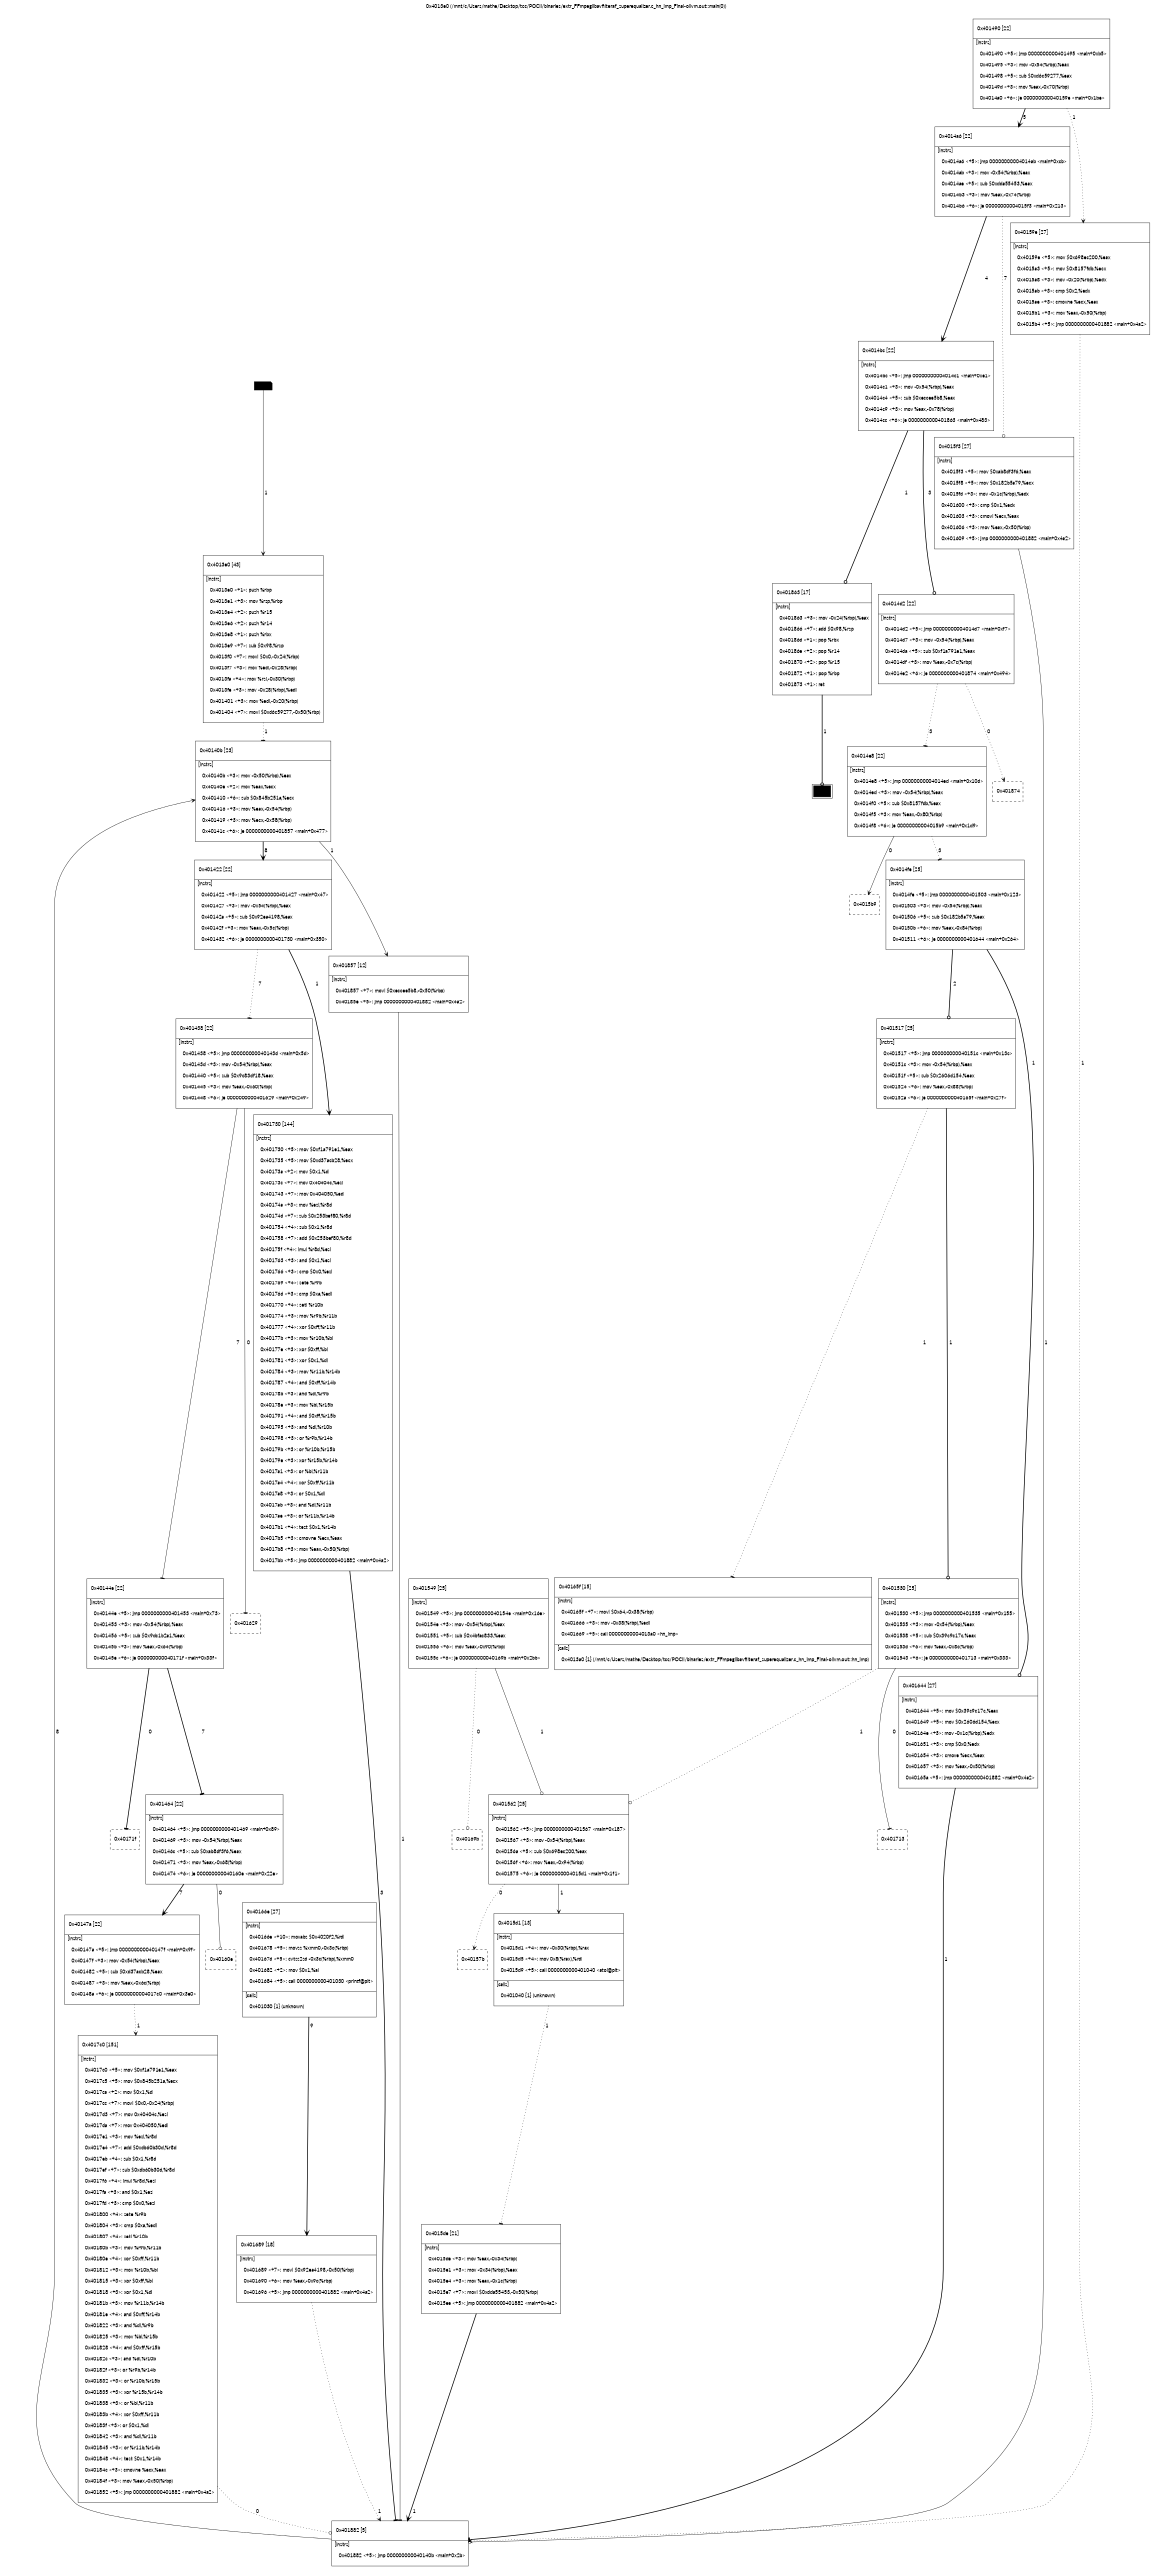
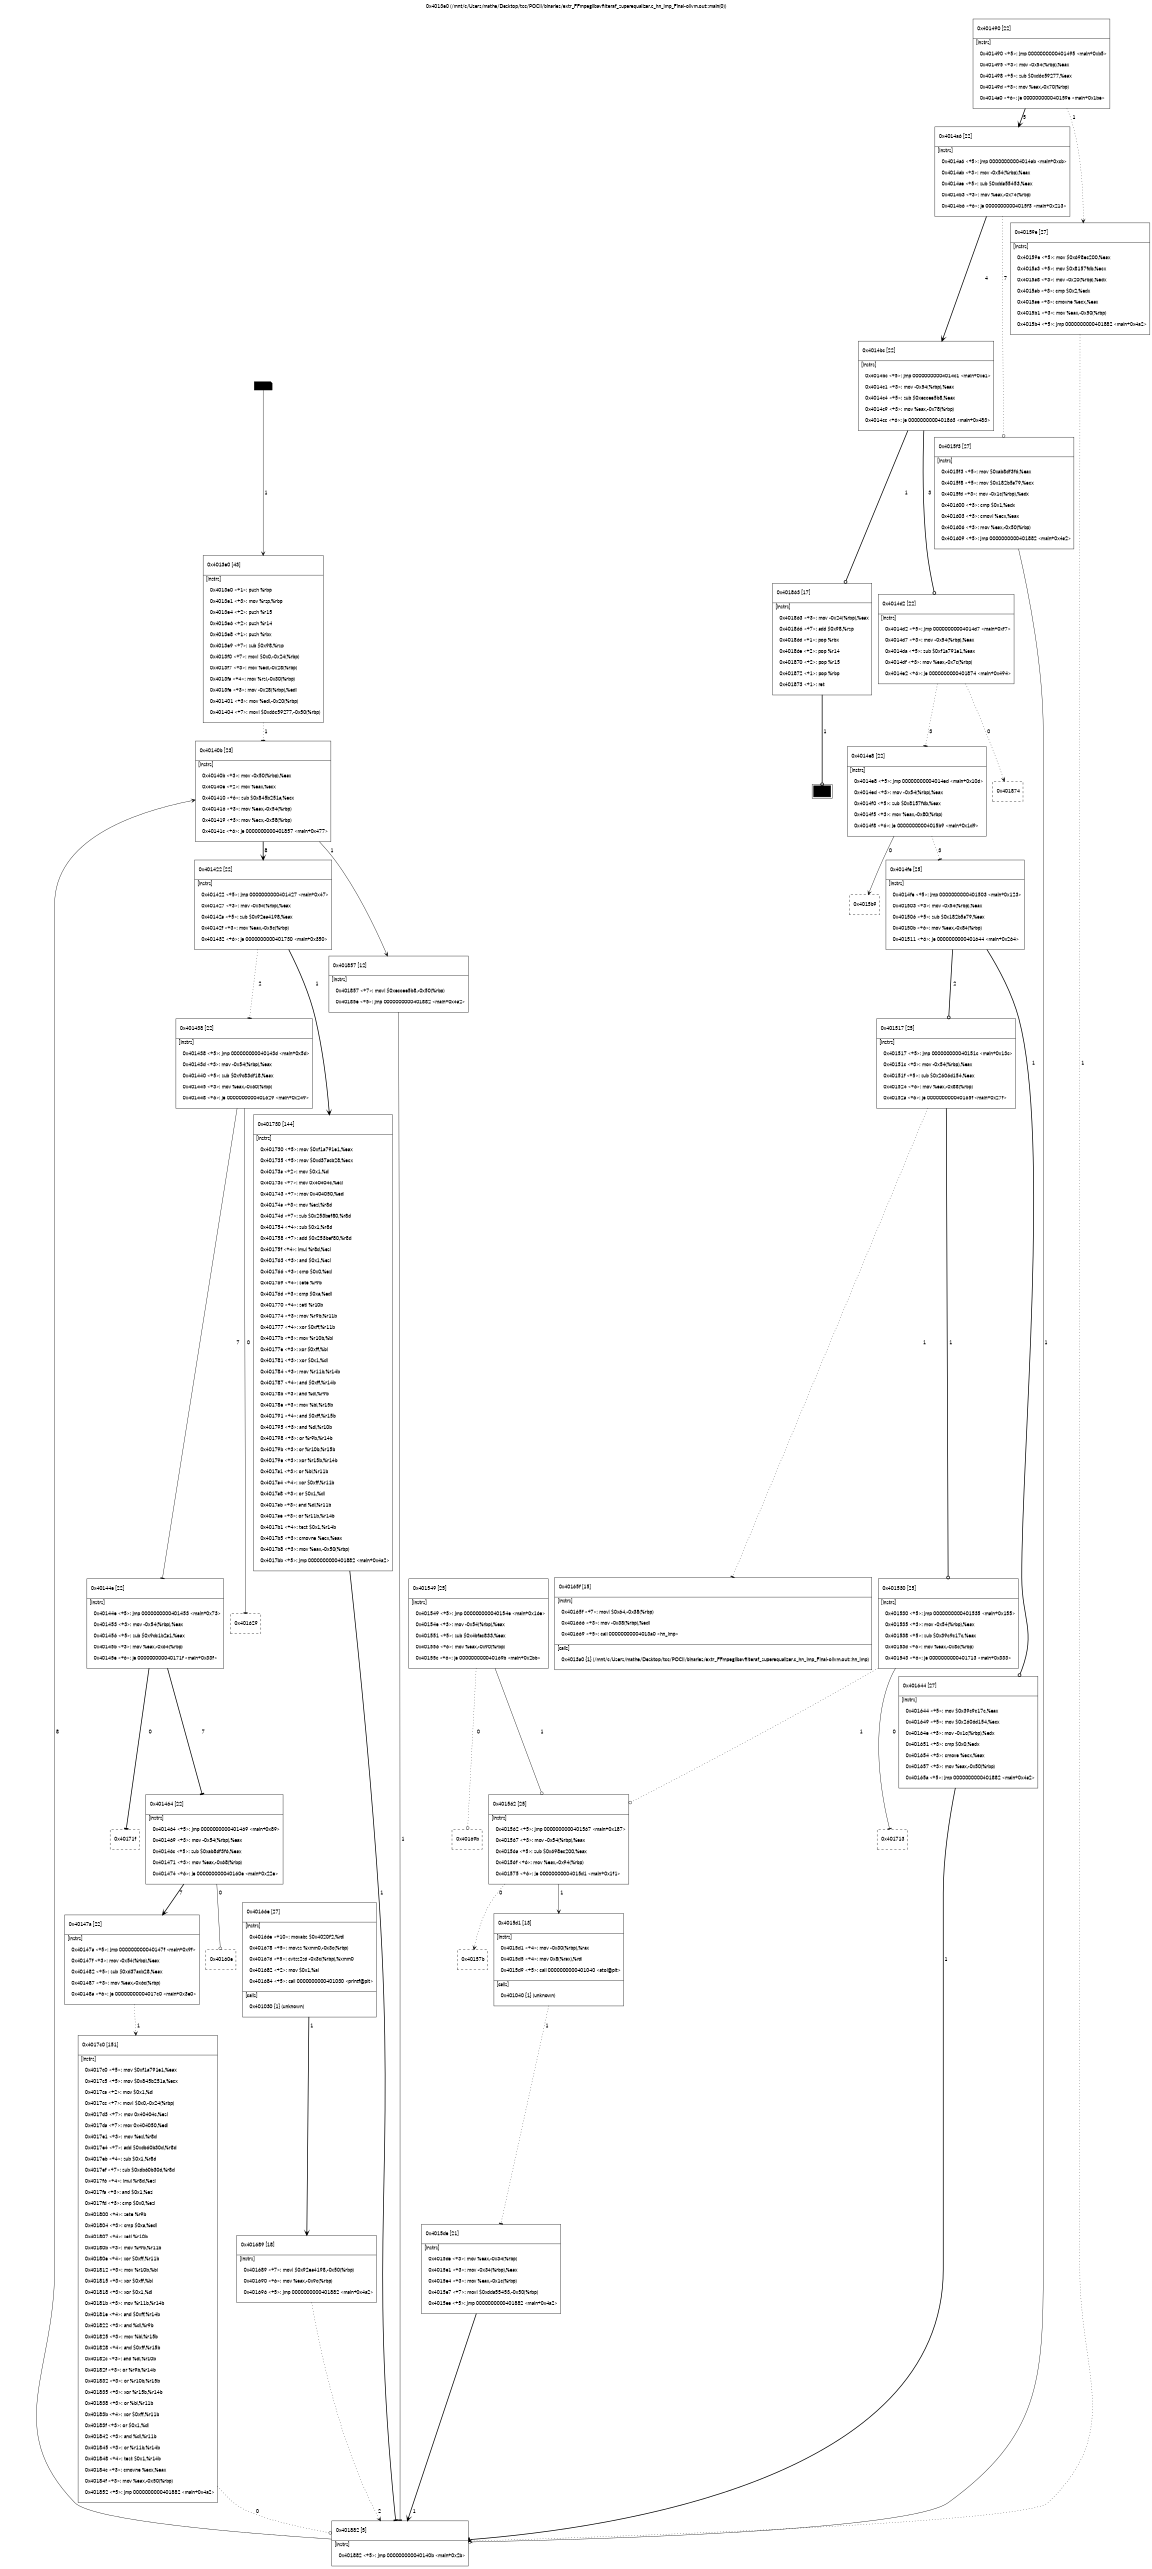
(259, 984) -> (259, 984)
(381, 1893) -> (381, 1893)
(311, 2026) -> (311, 2026)
(379, 2512) -> (379, 2512)
